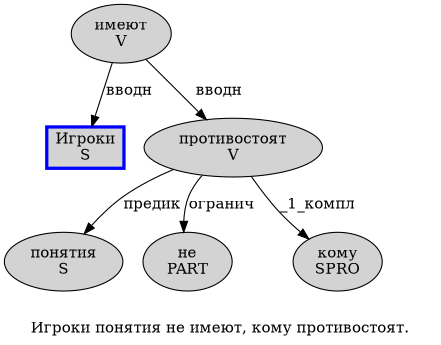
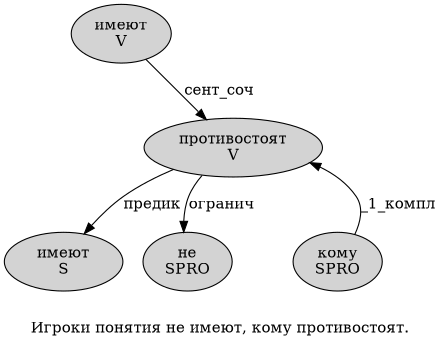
(219, 91) -> (219, 91)
(85, 148) -> none
(274, 206) -> (354, 194)
(64, 262) -> (64, 262)
(188, 262) -> (188, 262)
